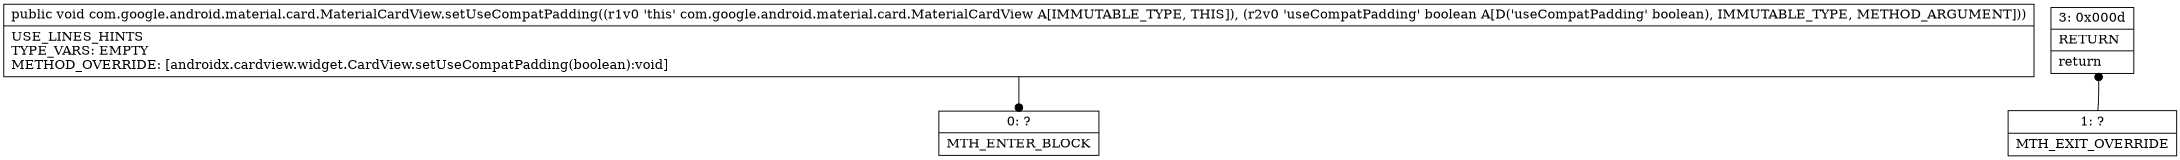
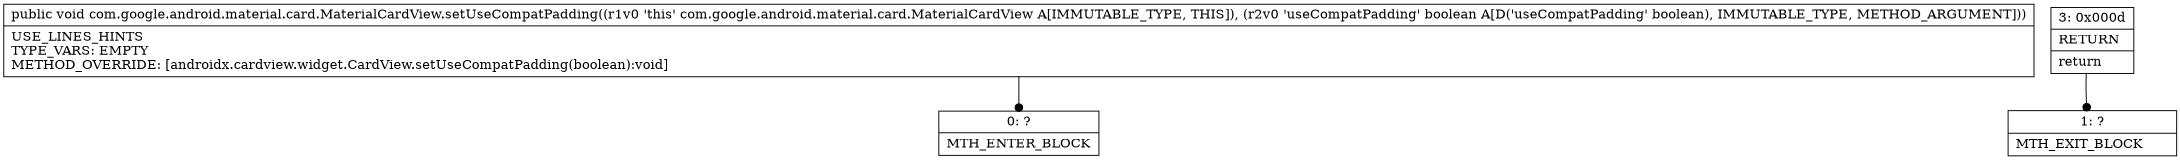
(2099, 96) -> (2086, 88)
(2092, 144) -> (2080, 144)
